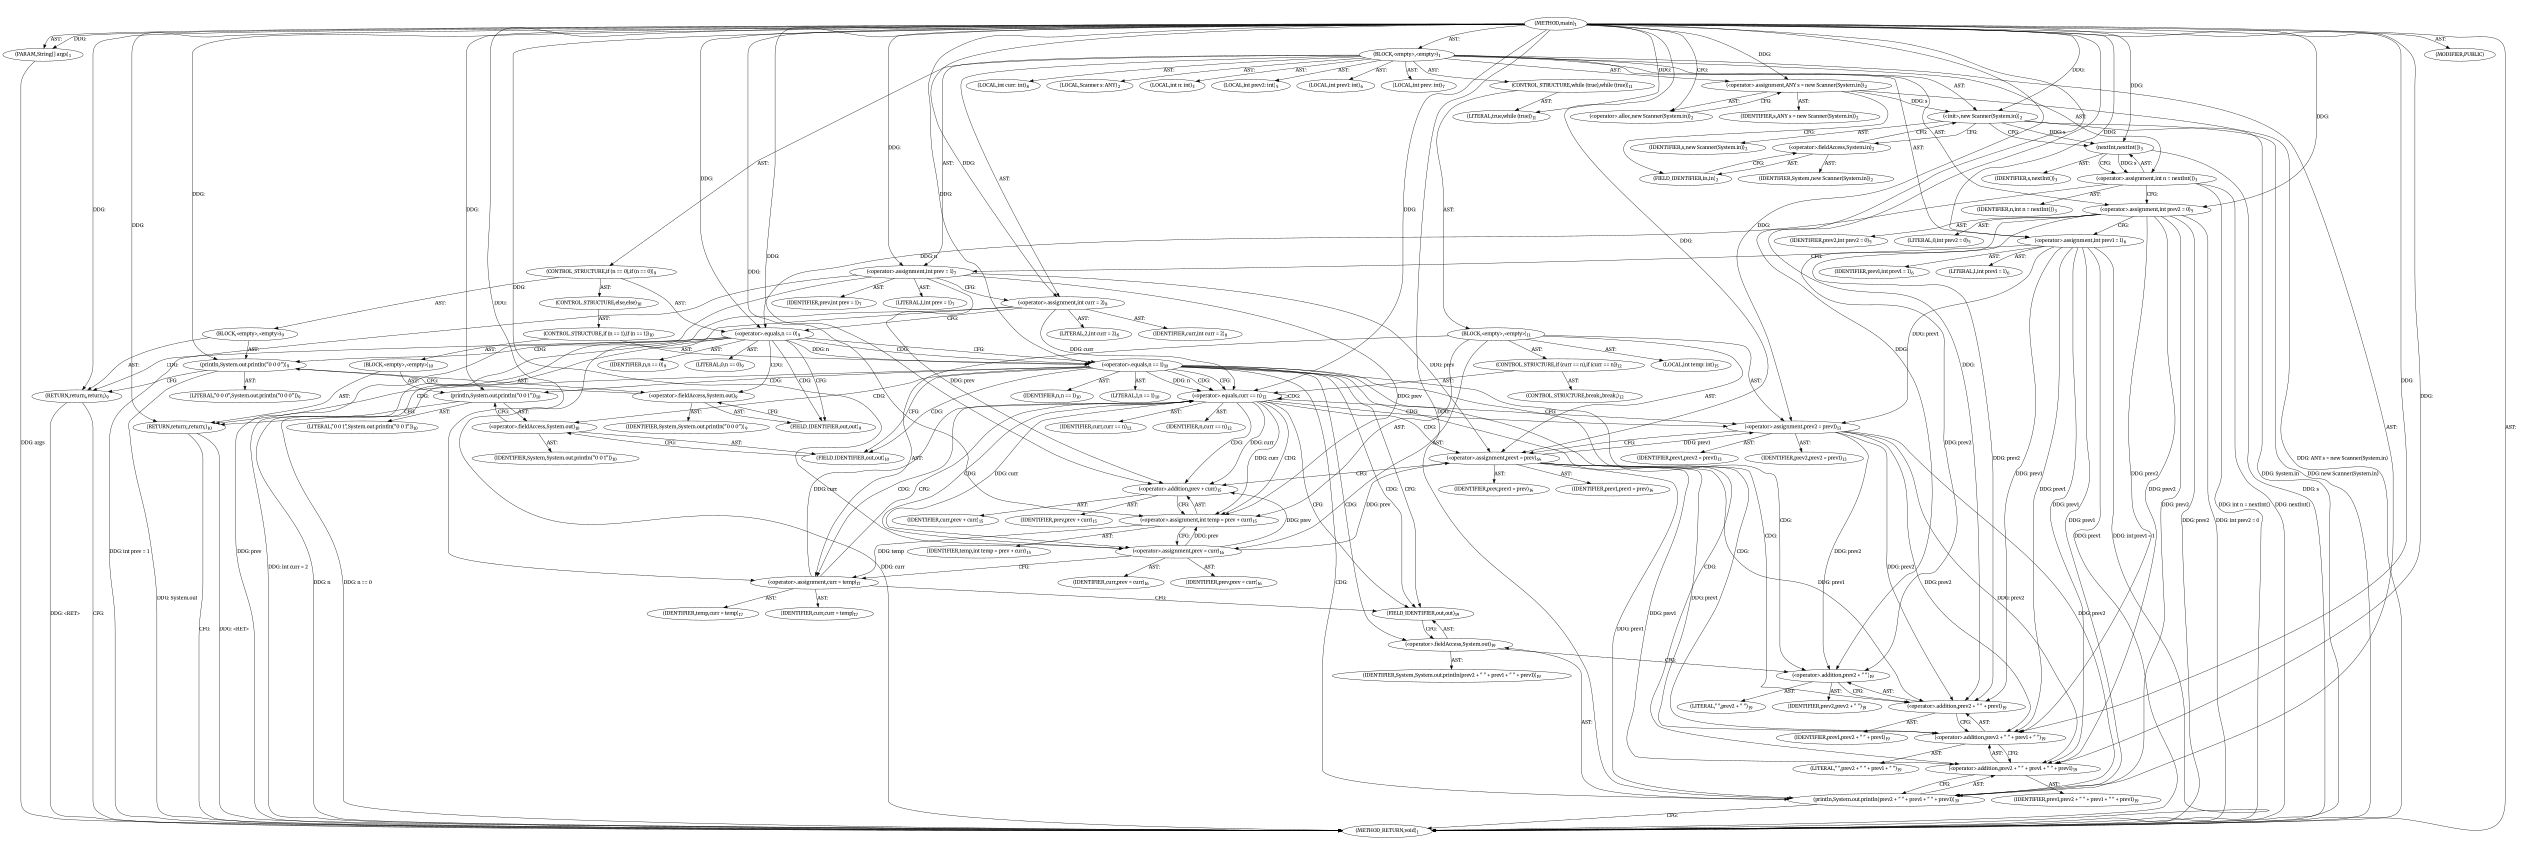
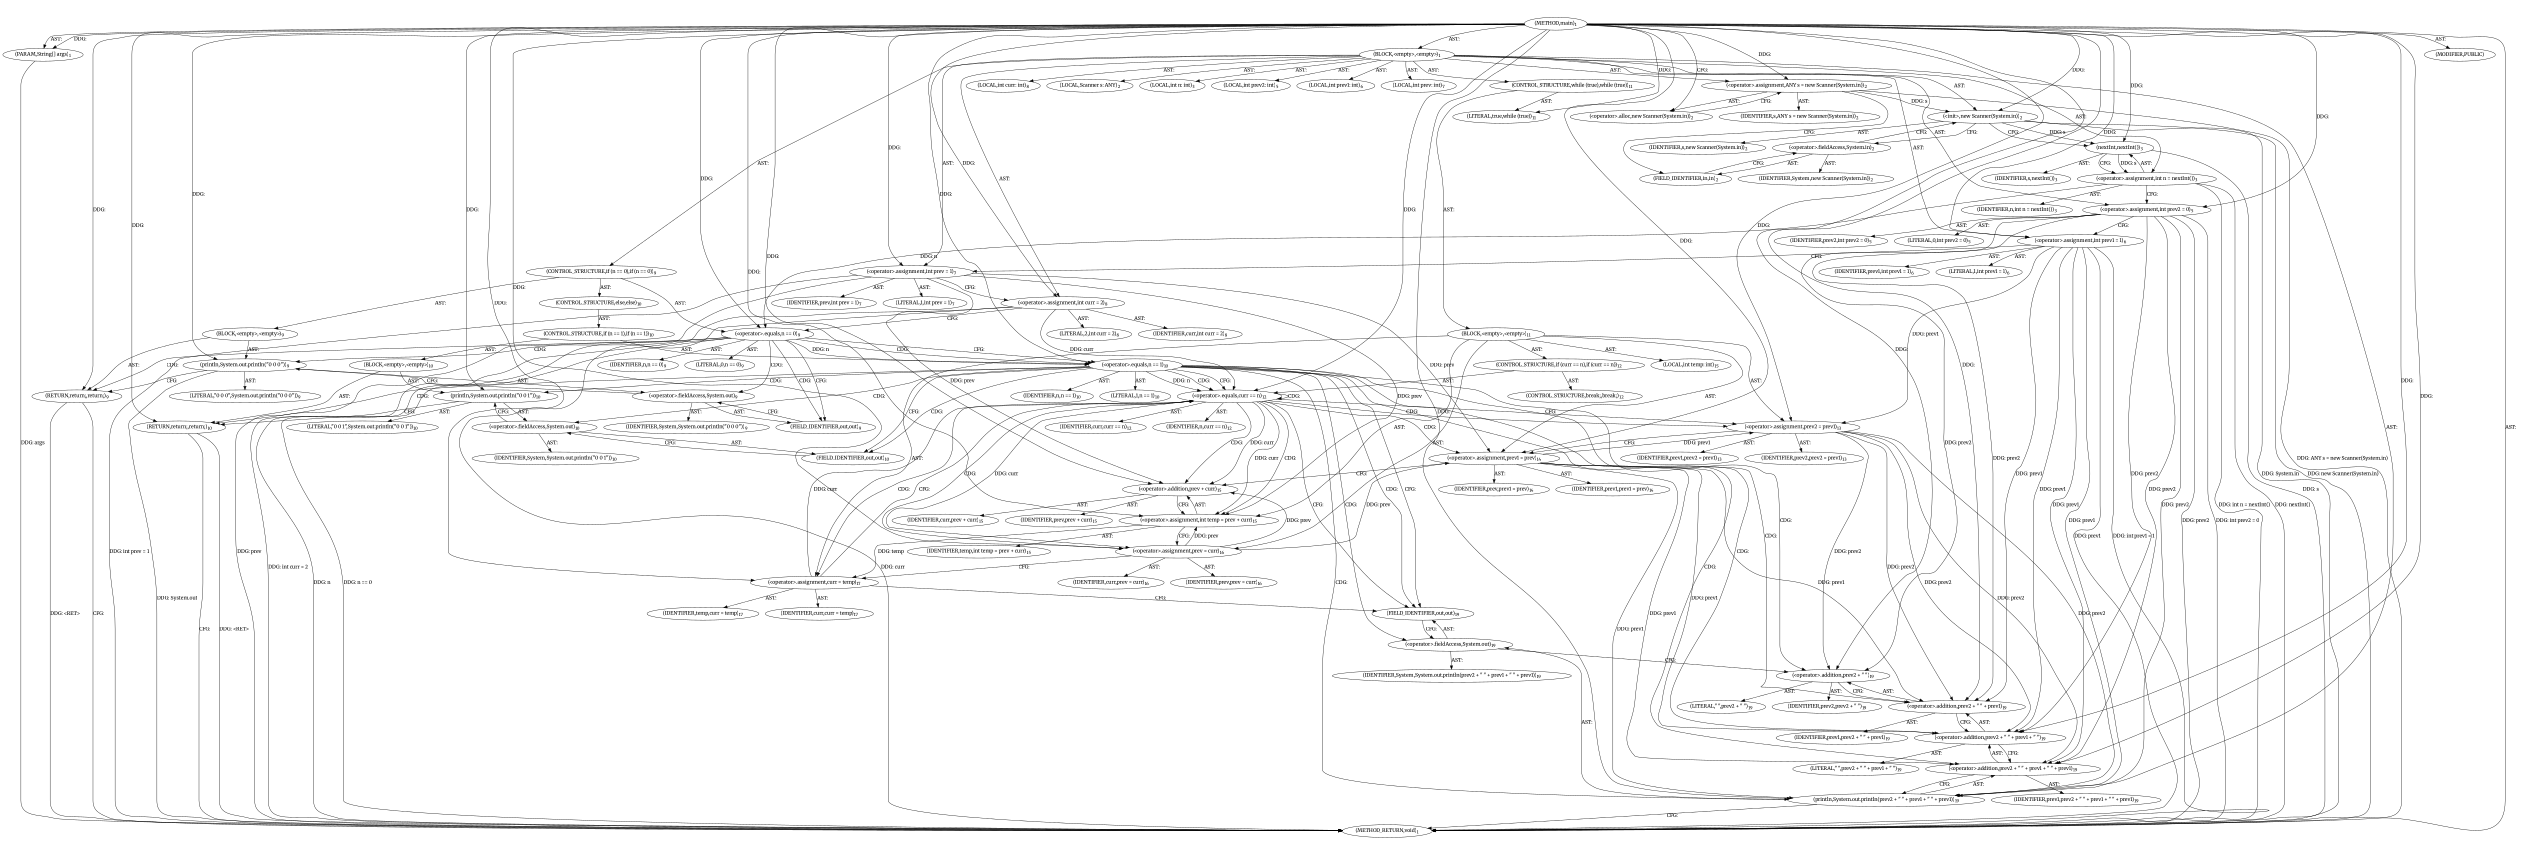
(1539, 458) -> (1539, 458)
